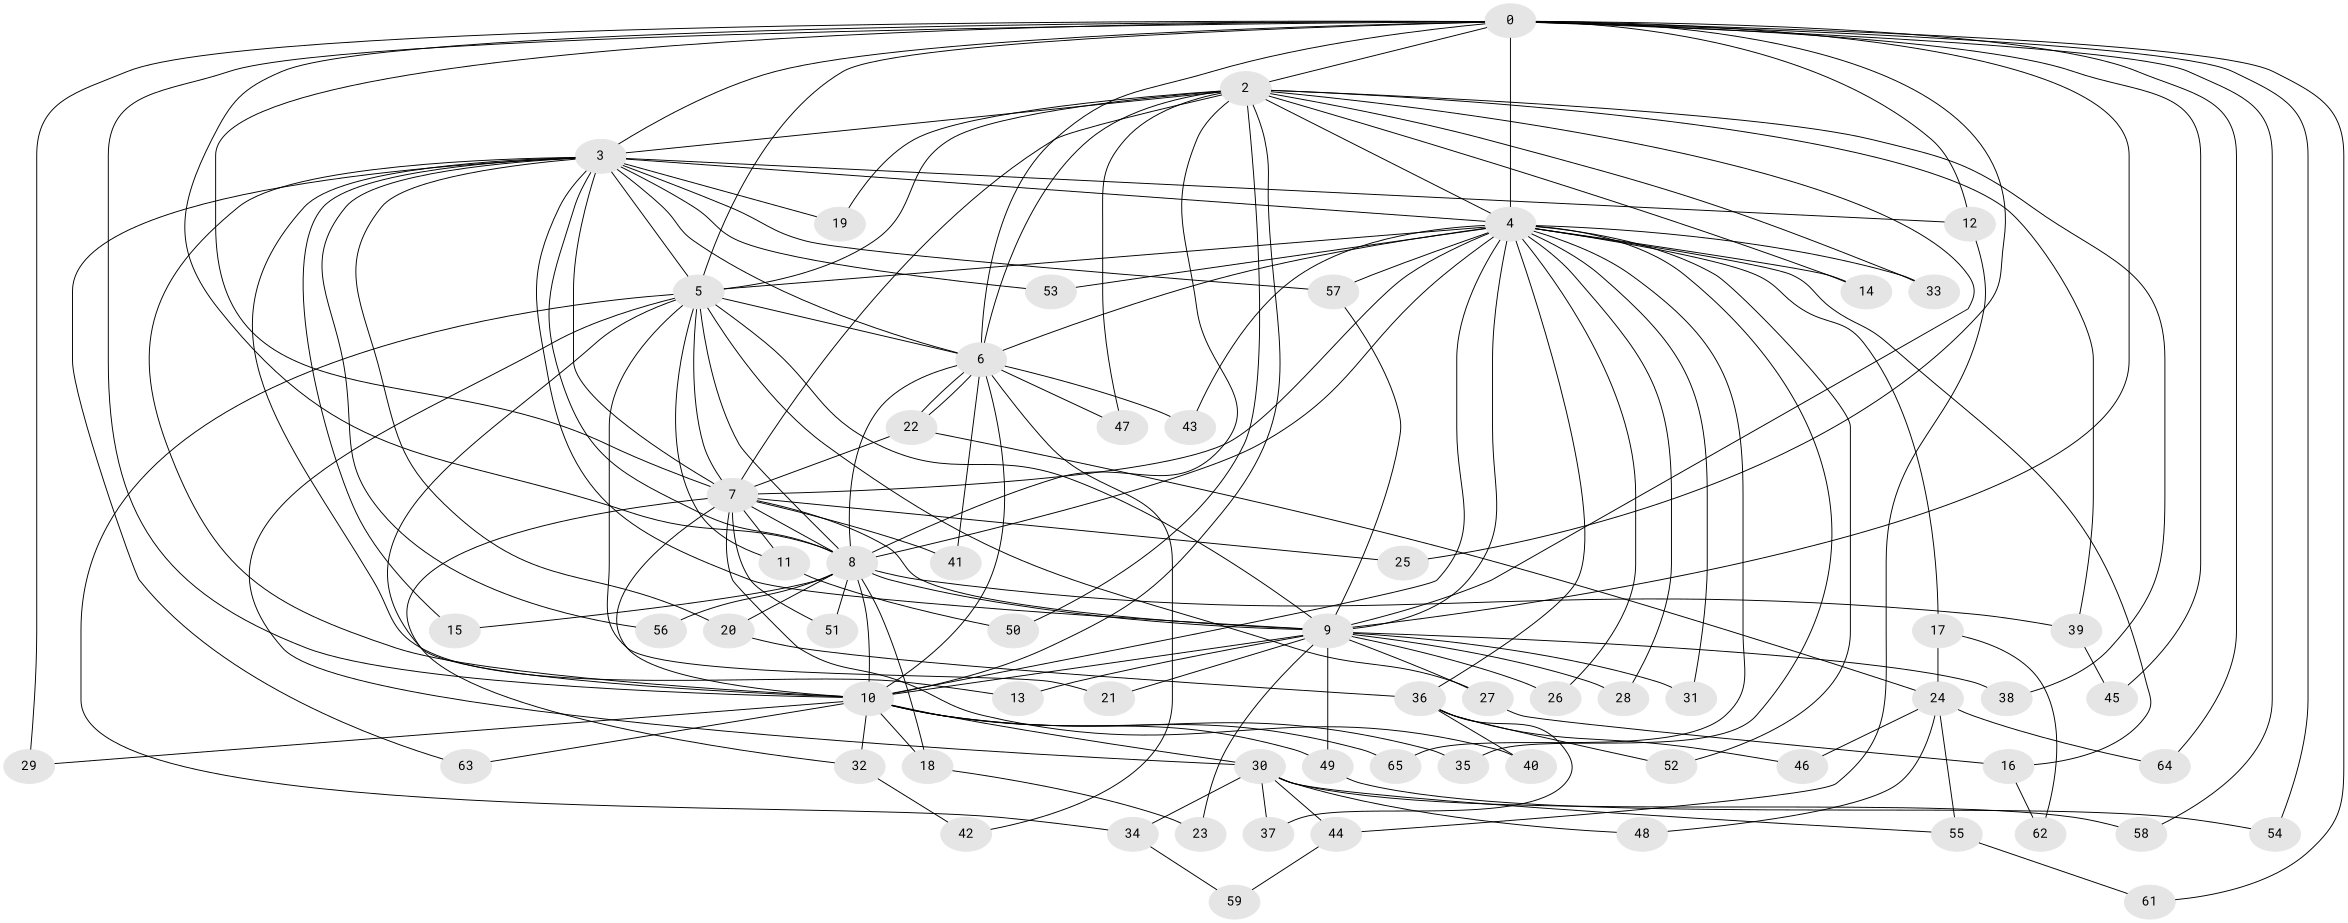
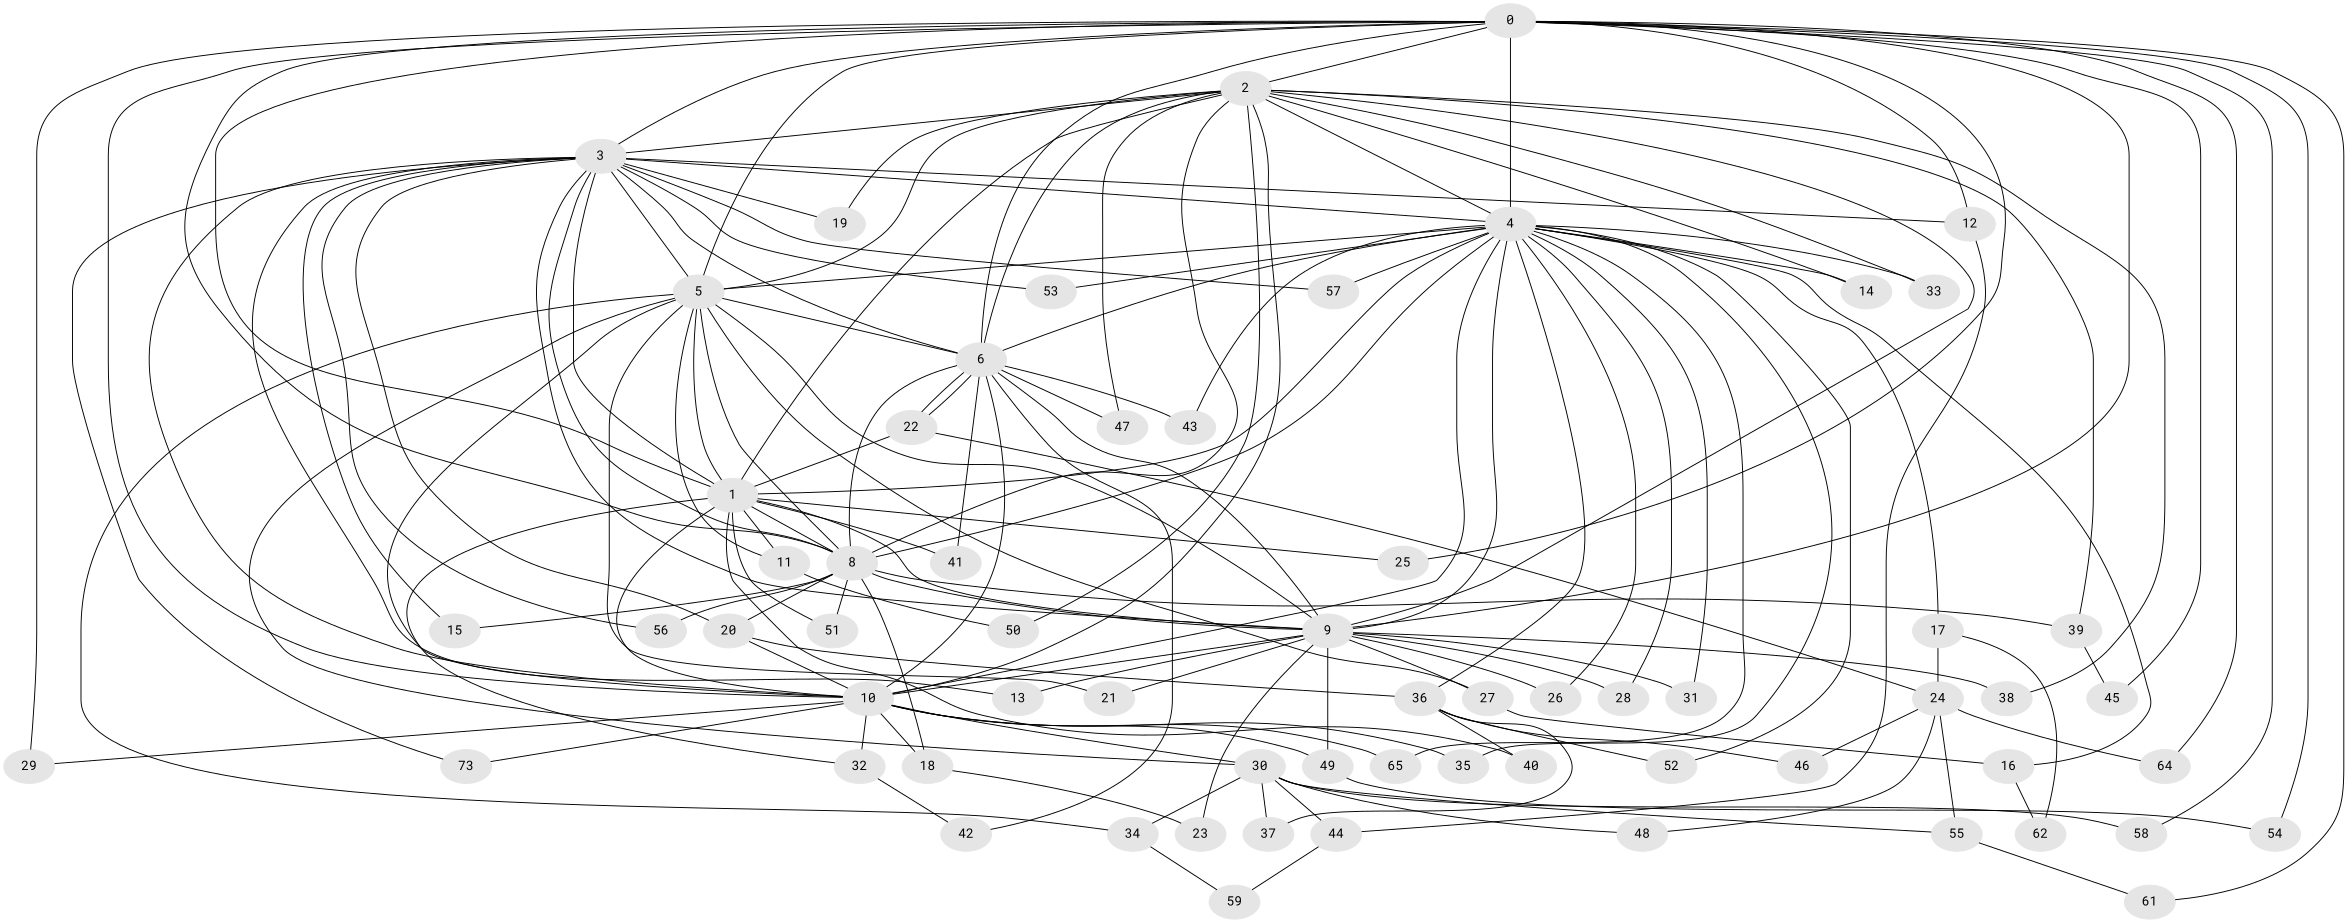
(1395, 459) -> (1164, 467)
(733, 495) -> (733, 495)
(868, 630) -> (799, 665)
(466, 767) -> (466, 767)
